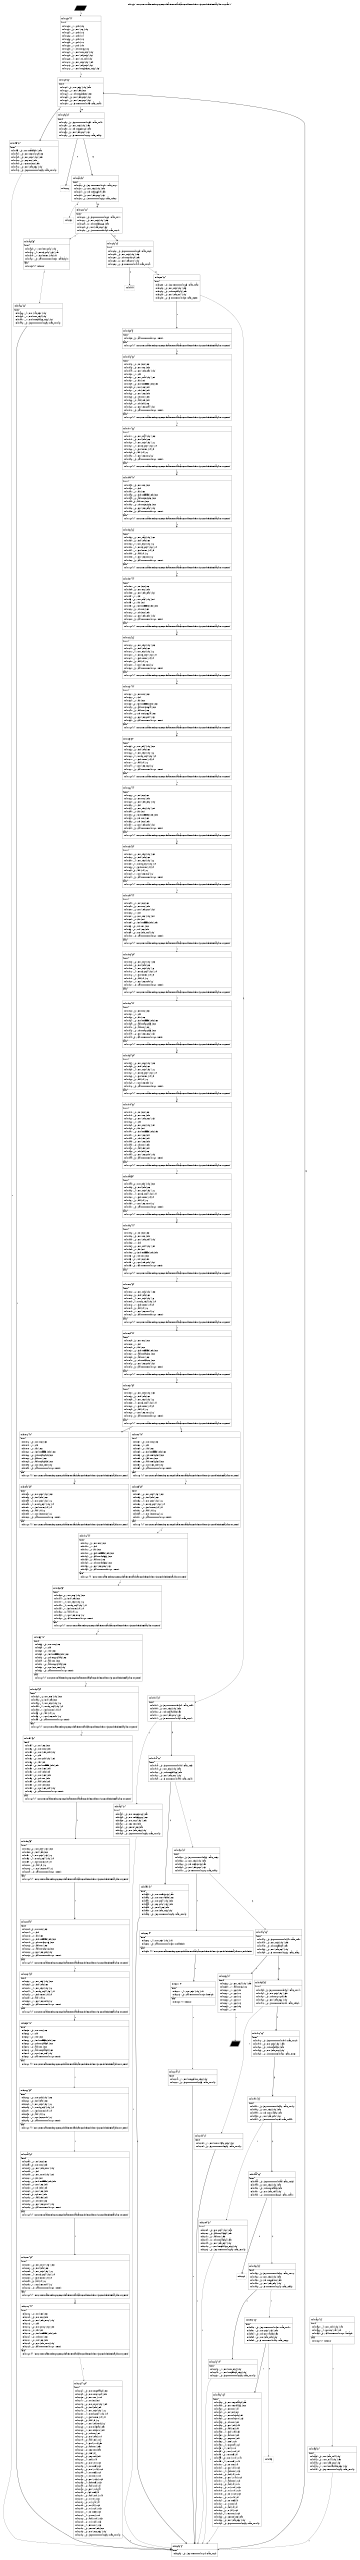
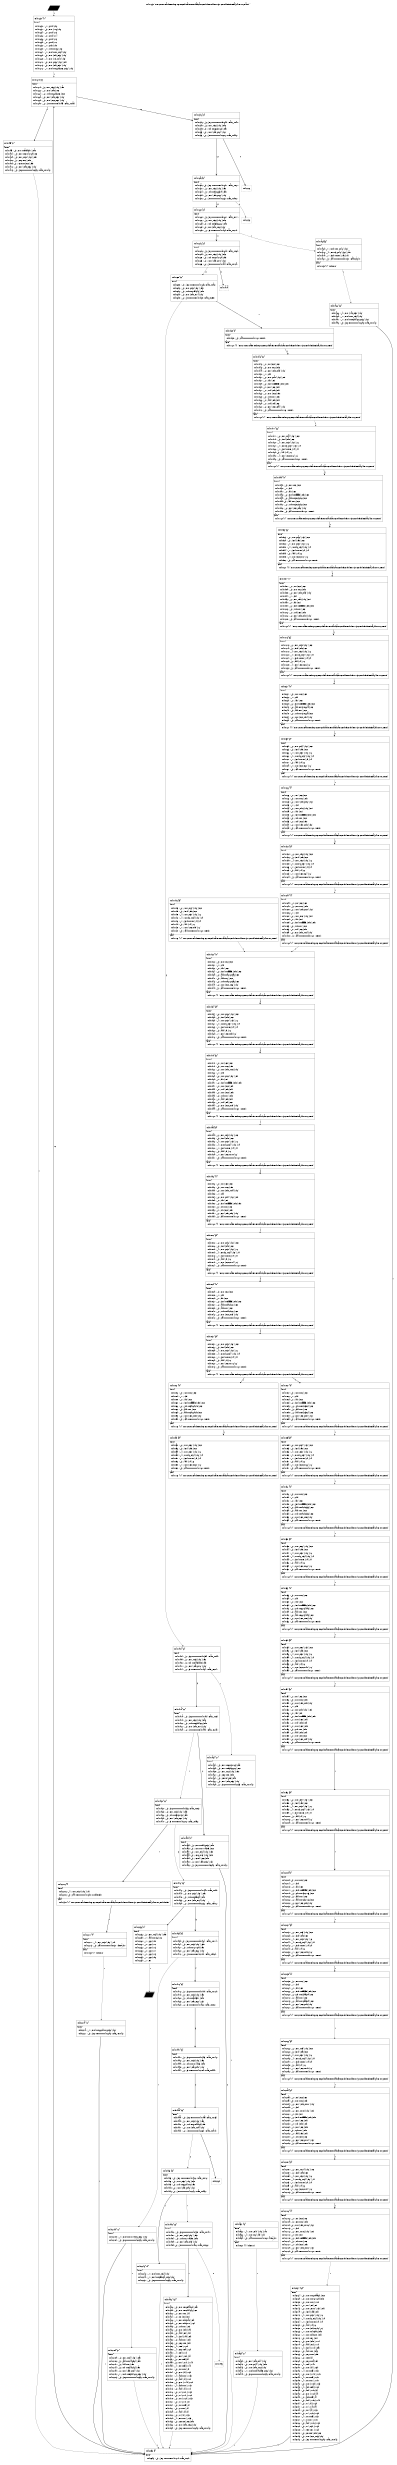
(177, 949) -> (296, 949)
(241, 2169) -> (132, 2295)
